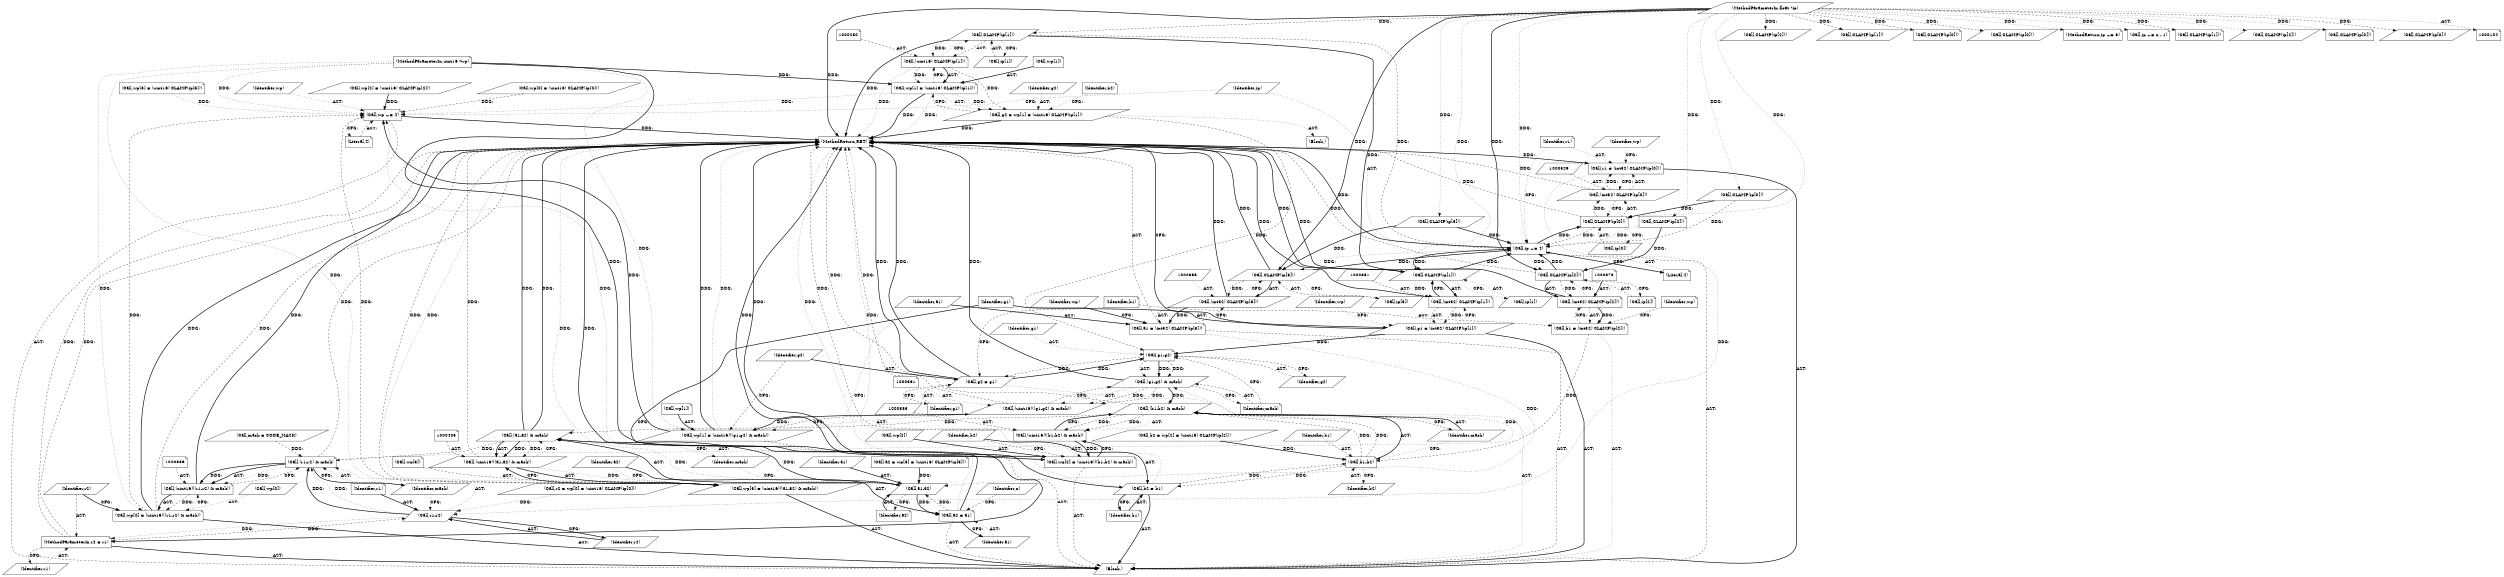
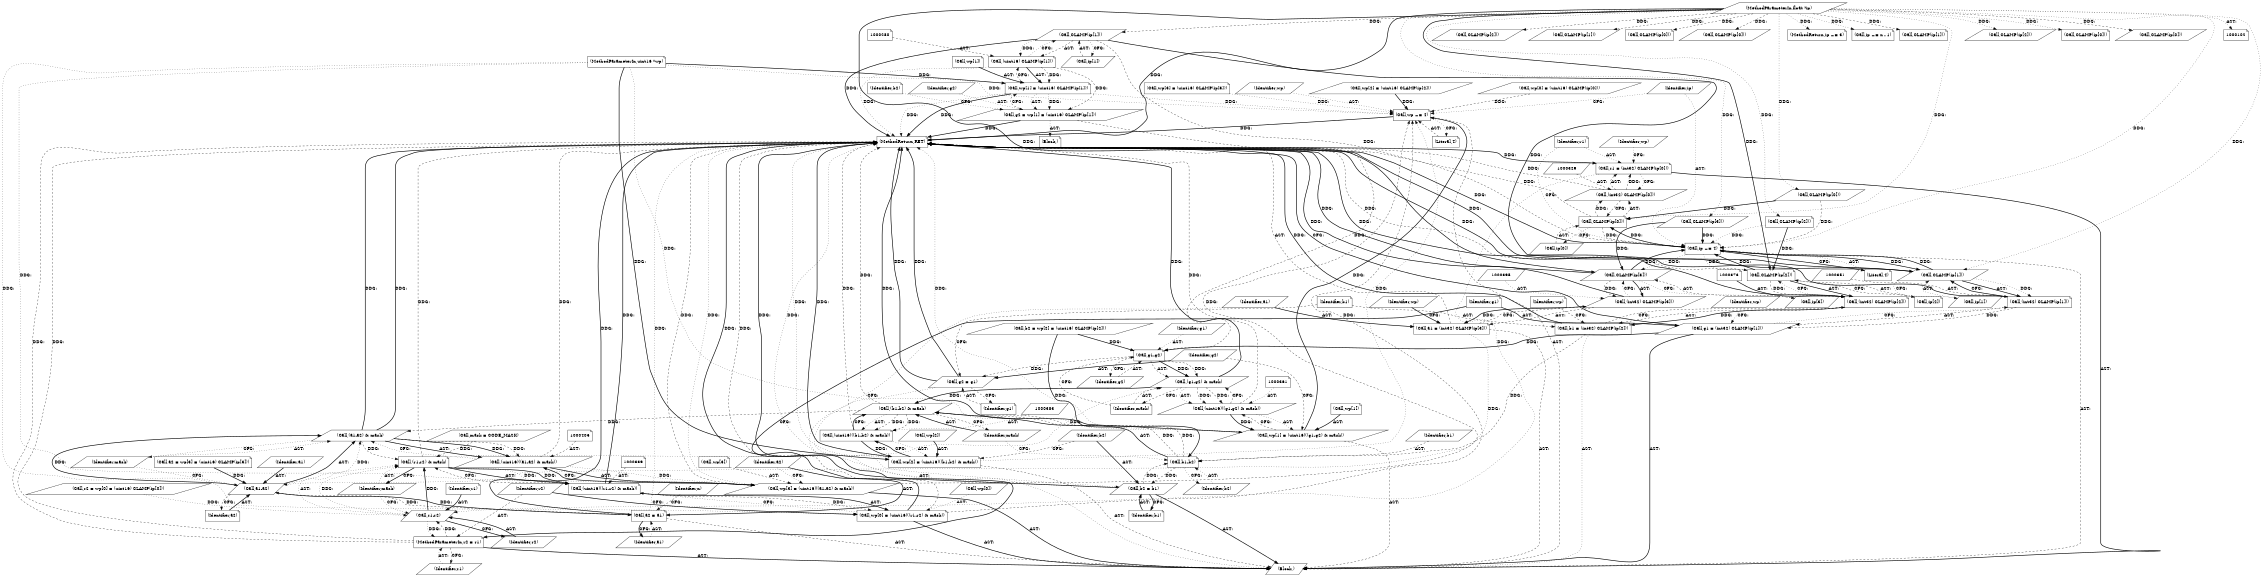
none -> (1285, 170)
(1077, 370) -> (1104, 342)
(964, 421) -> (966, 427)
